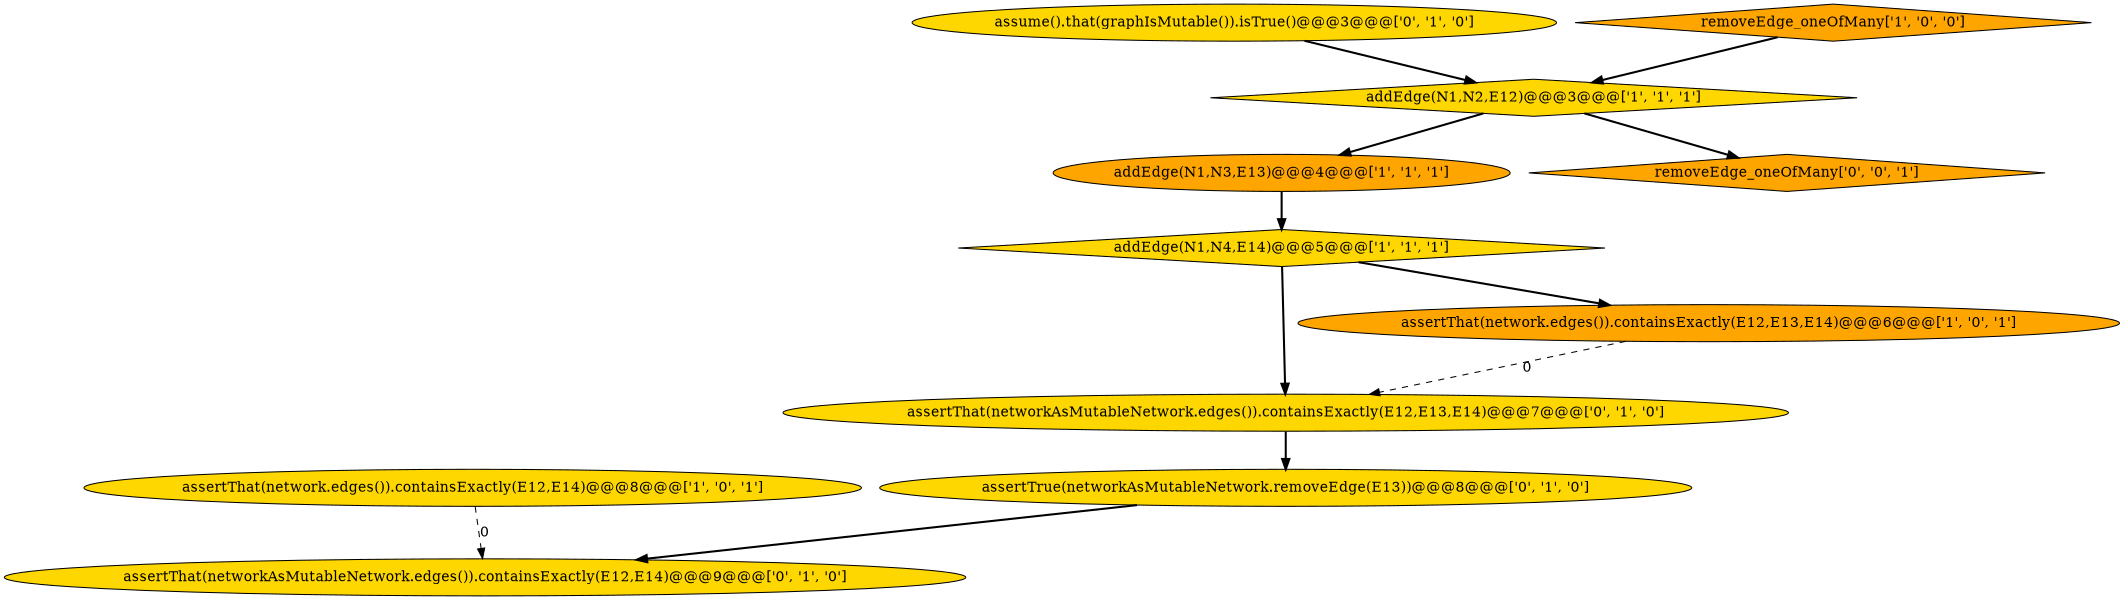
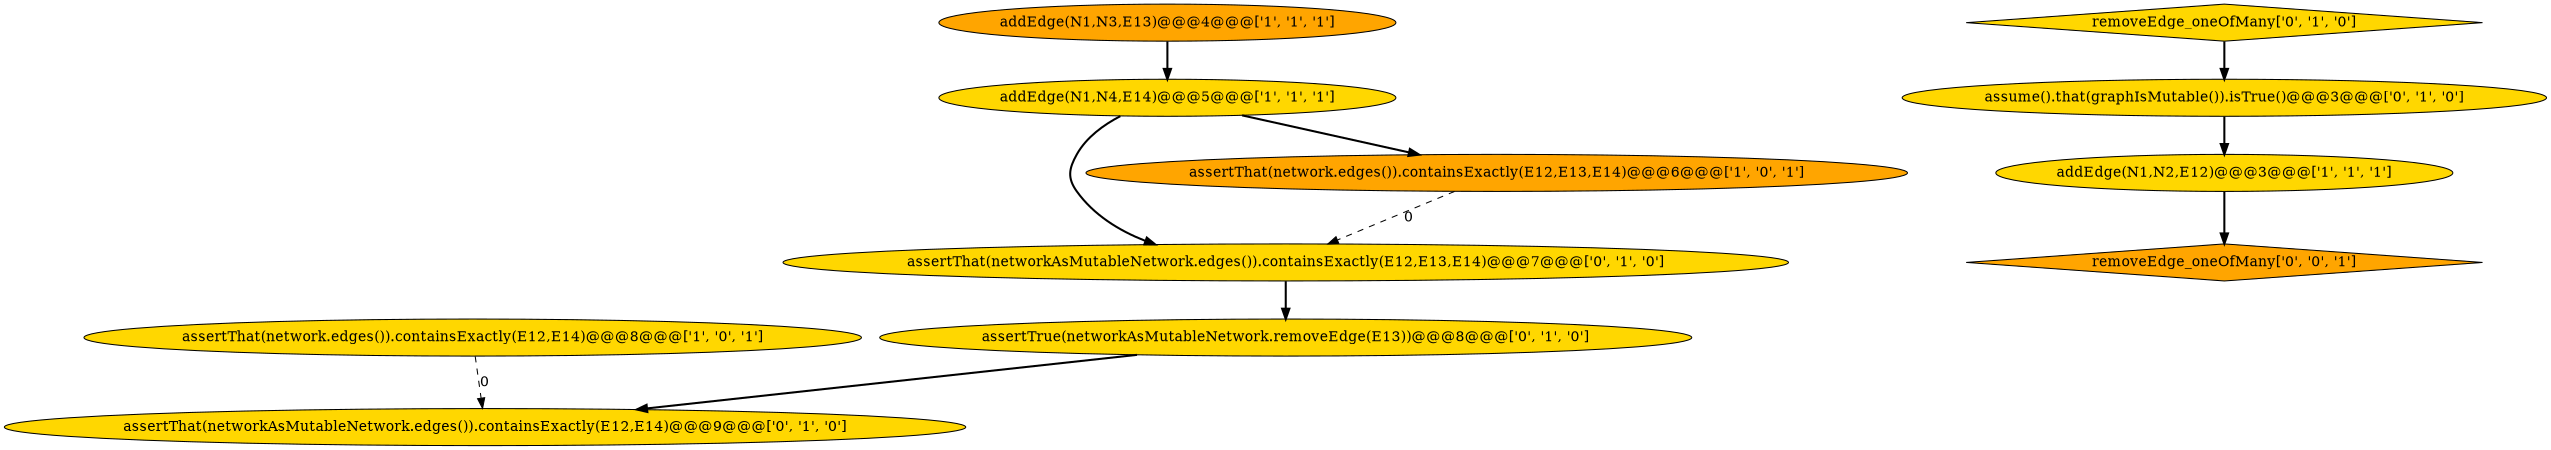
(1833, 23) -> none
none -> (2224, 23)
(1534, 98) -> (2224, 173)
(1417, 133) -> none
(1282, 248) -> (1167, 98)
